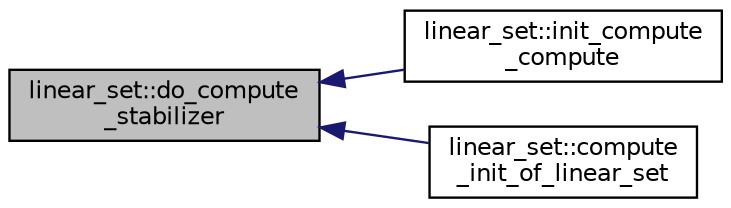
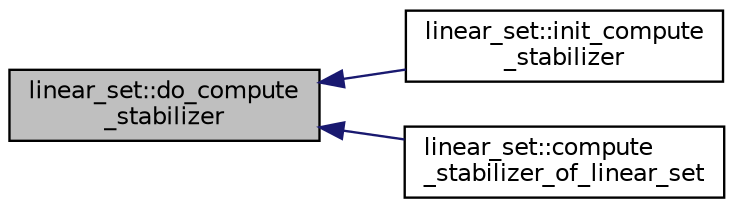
(563, 46) -> (564, 46)
(563, 162) -> (564, 162)
